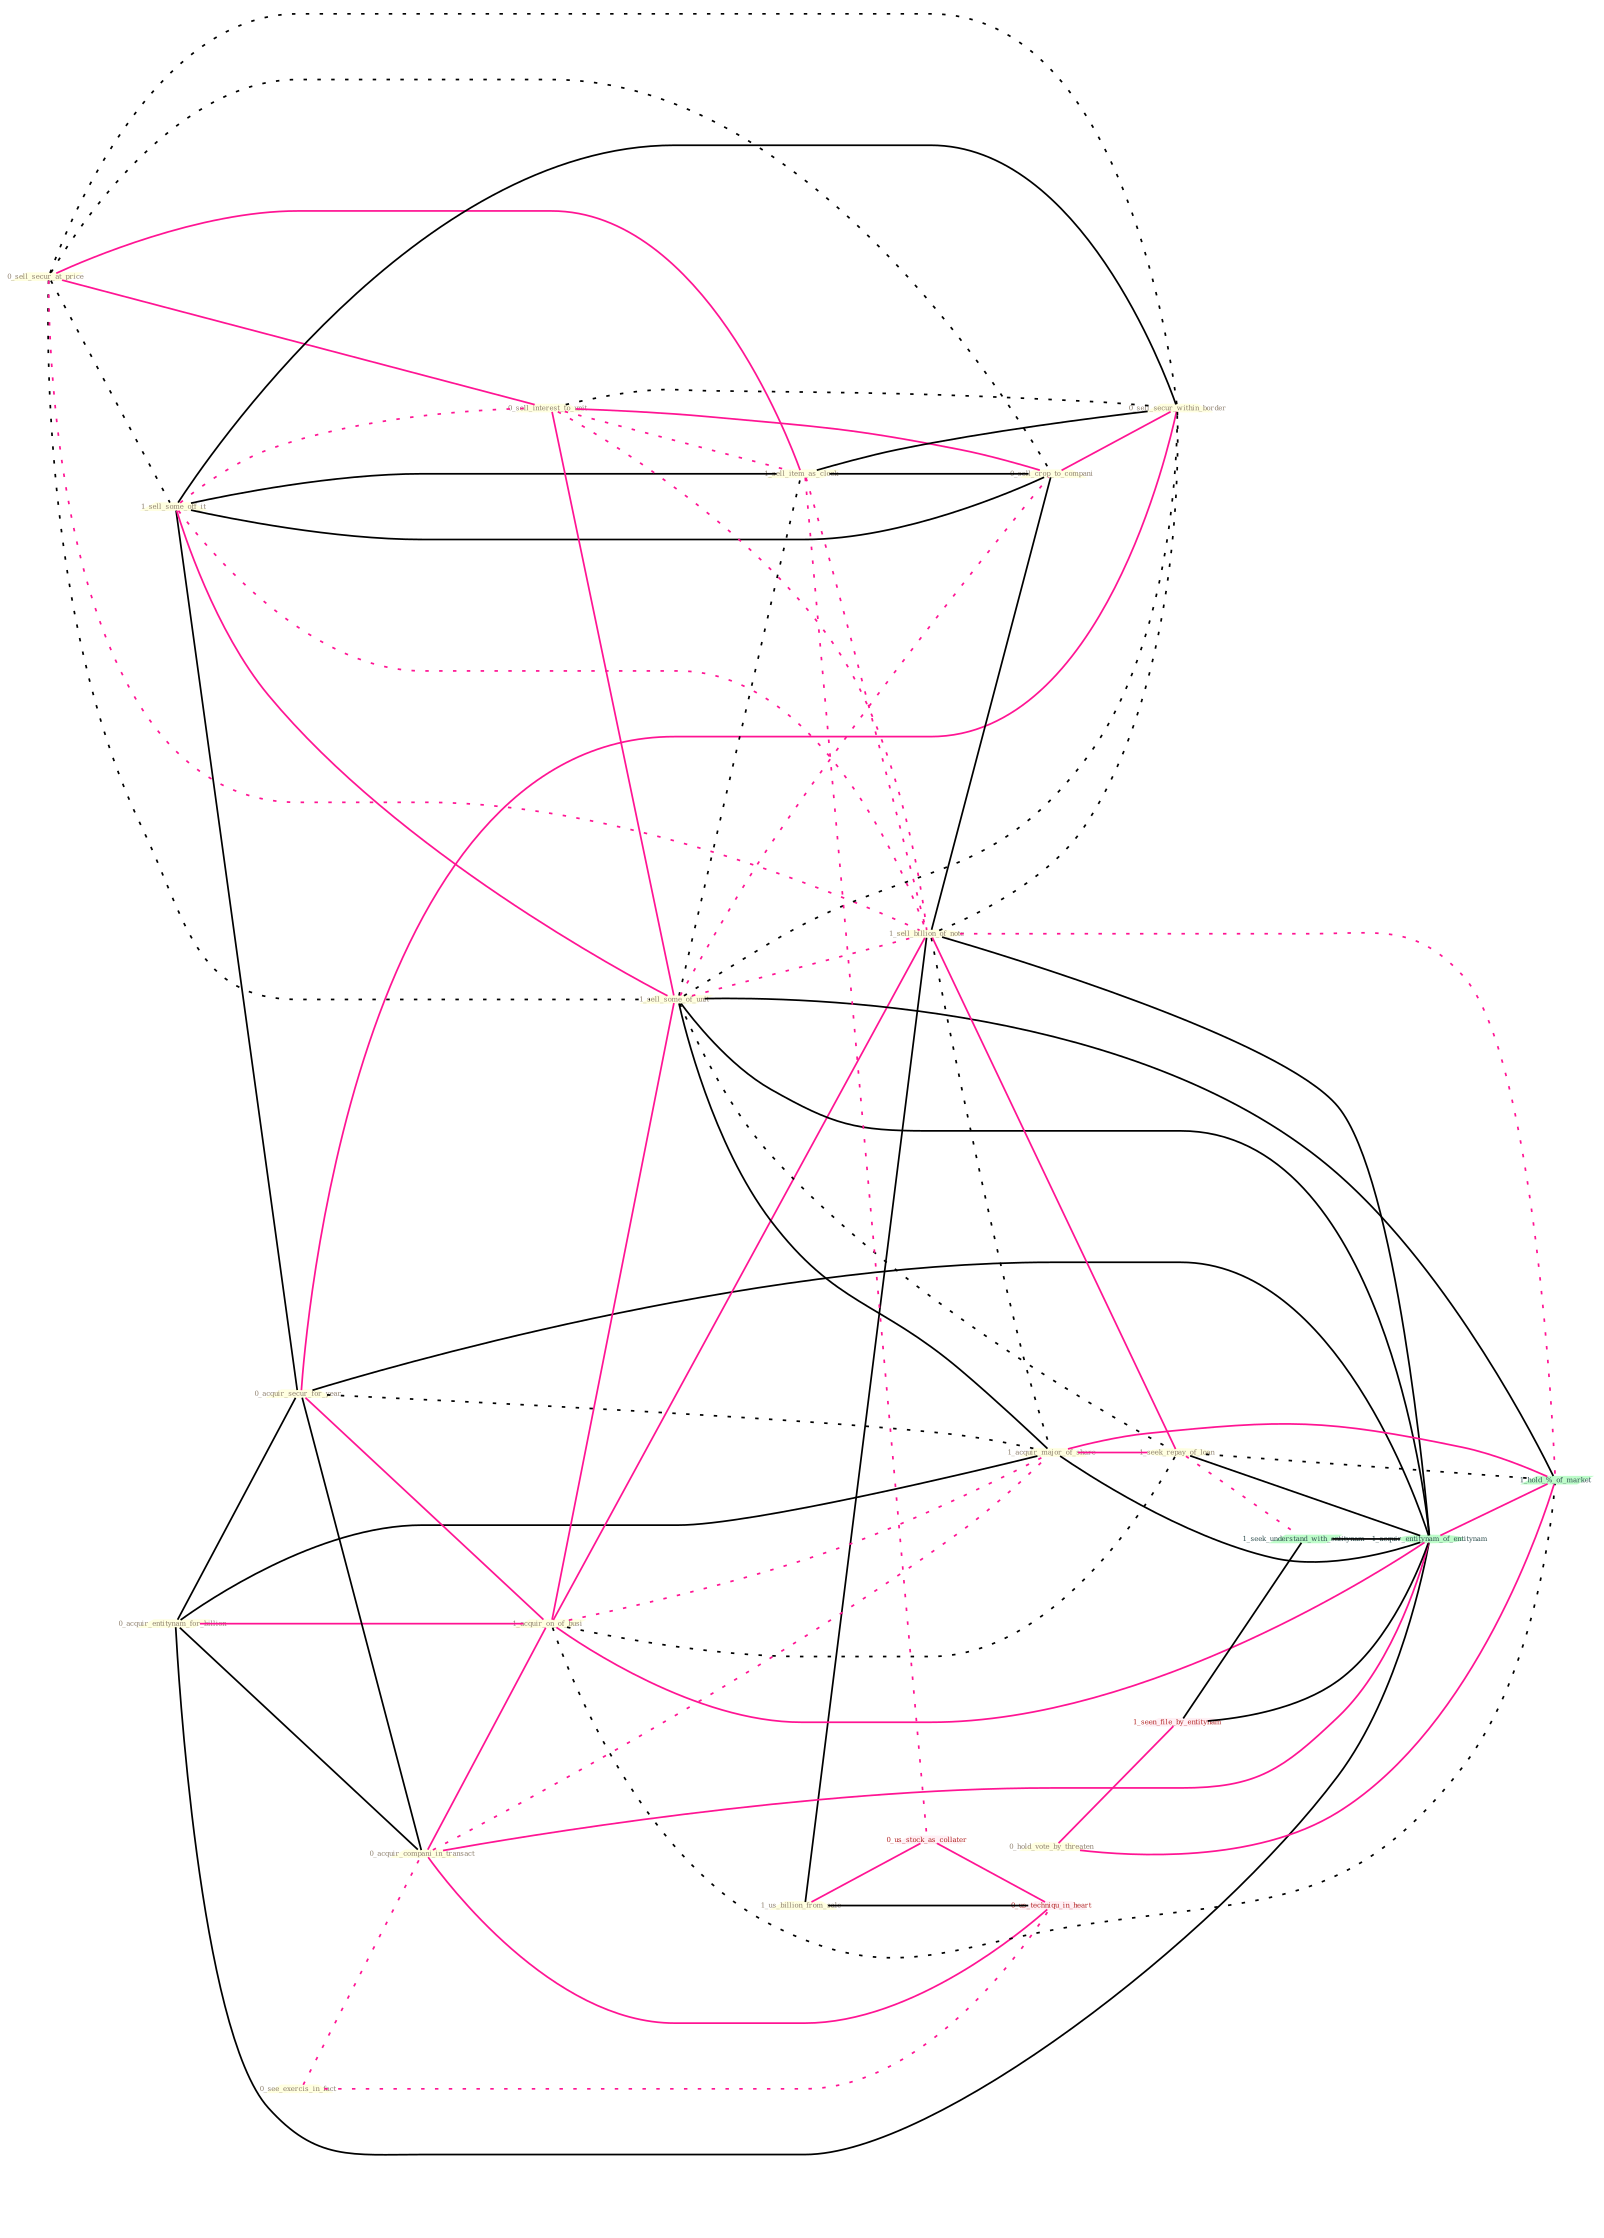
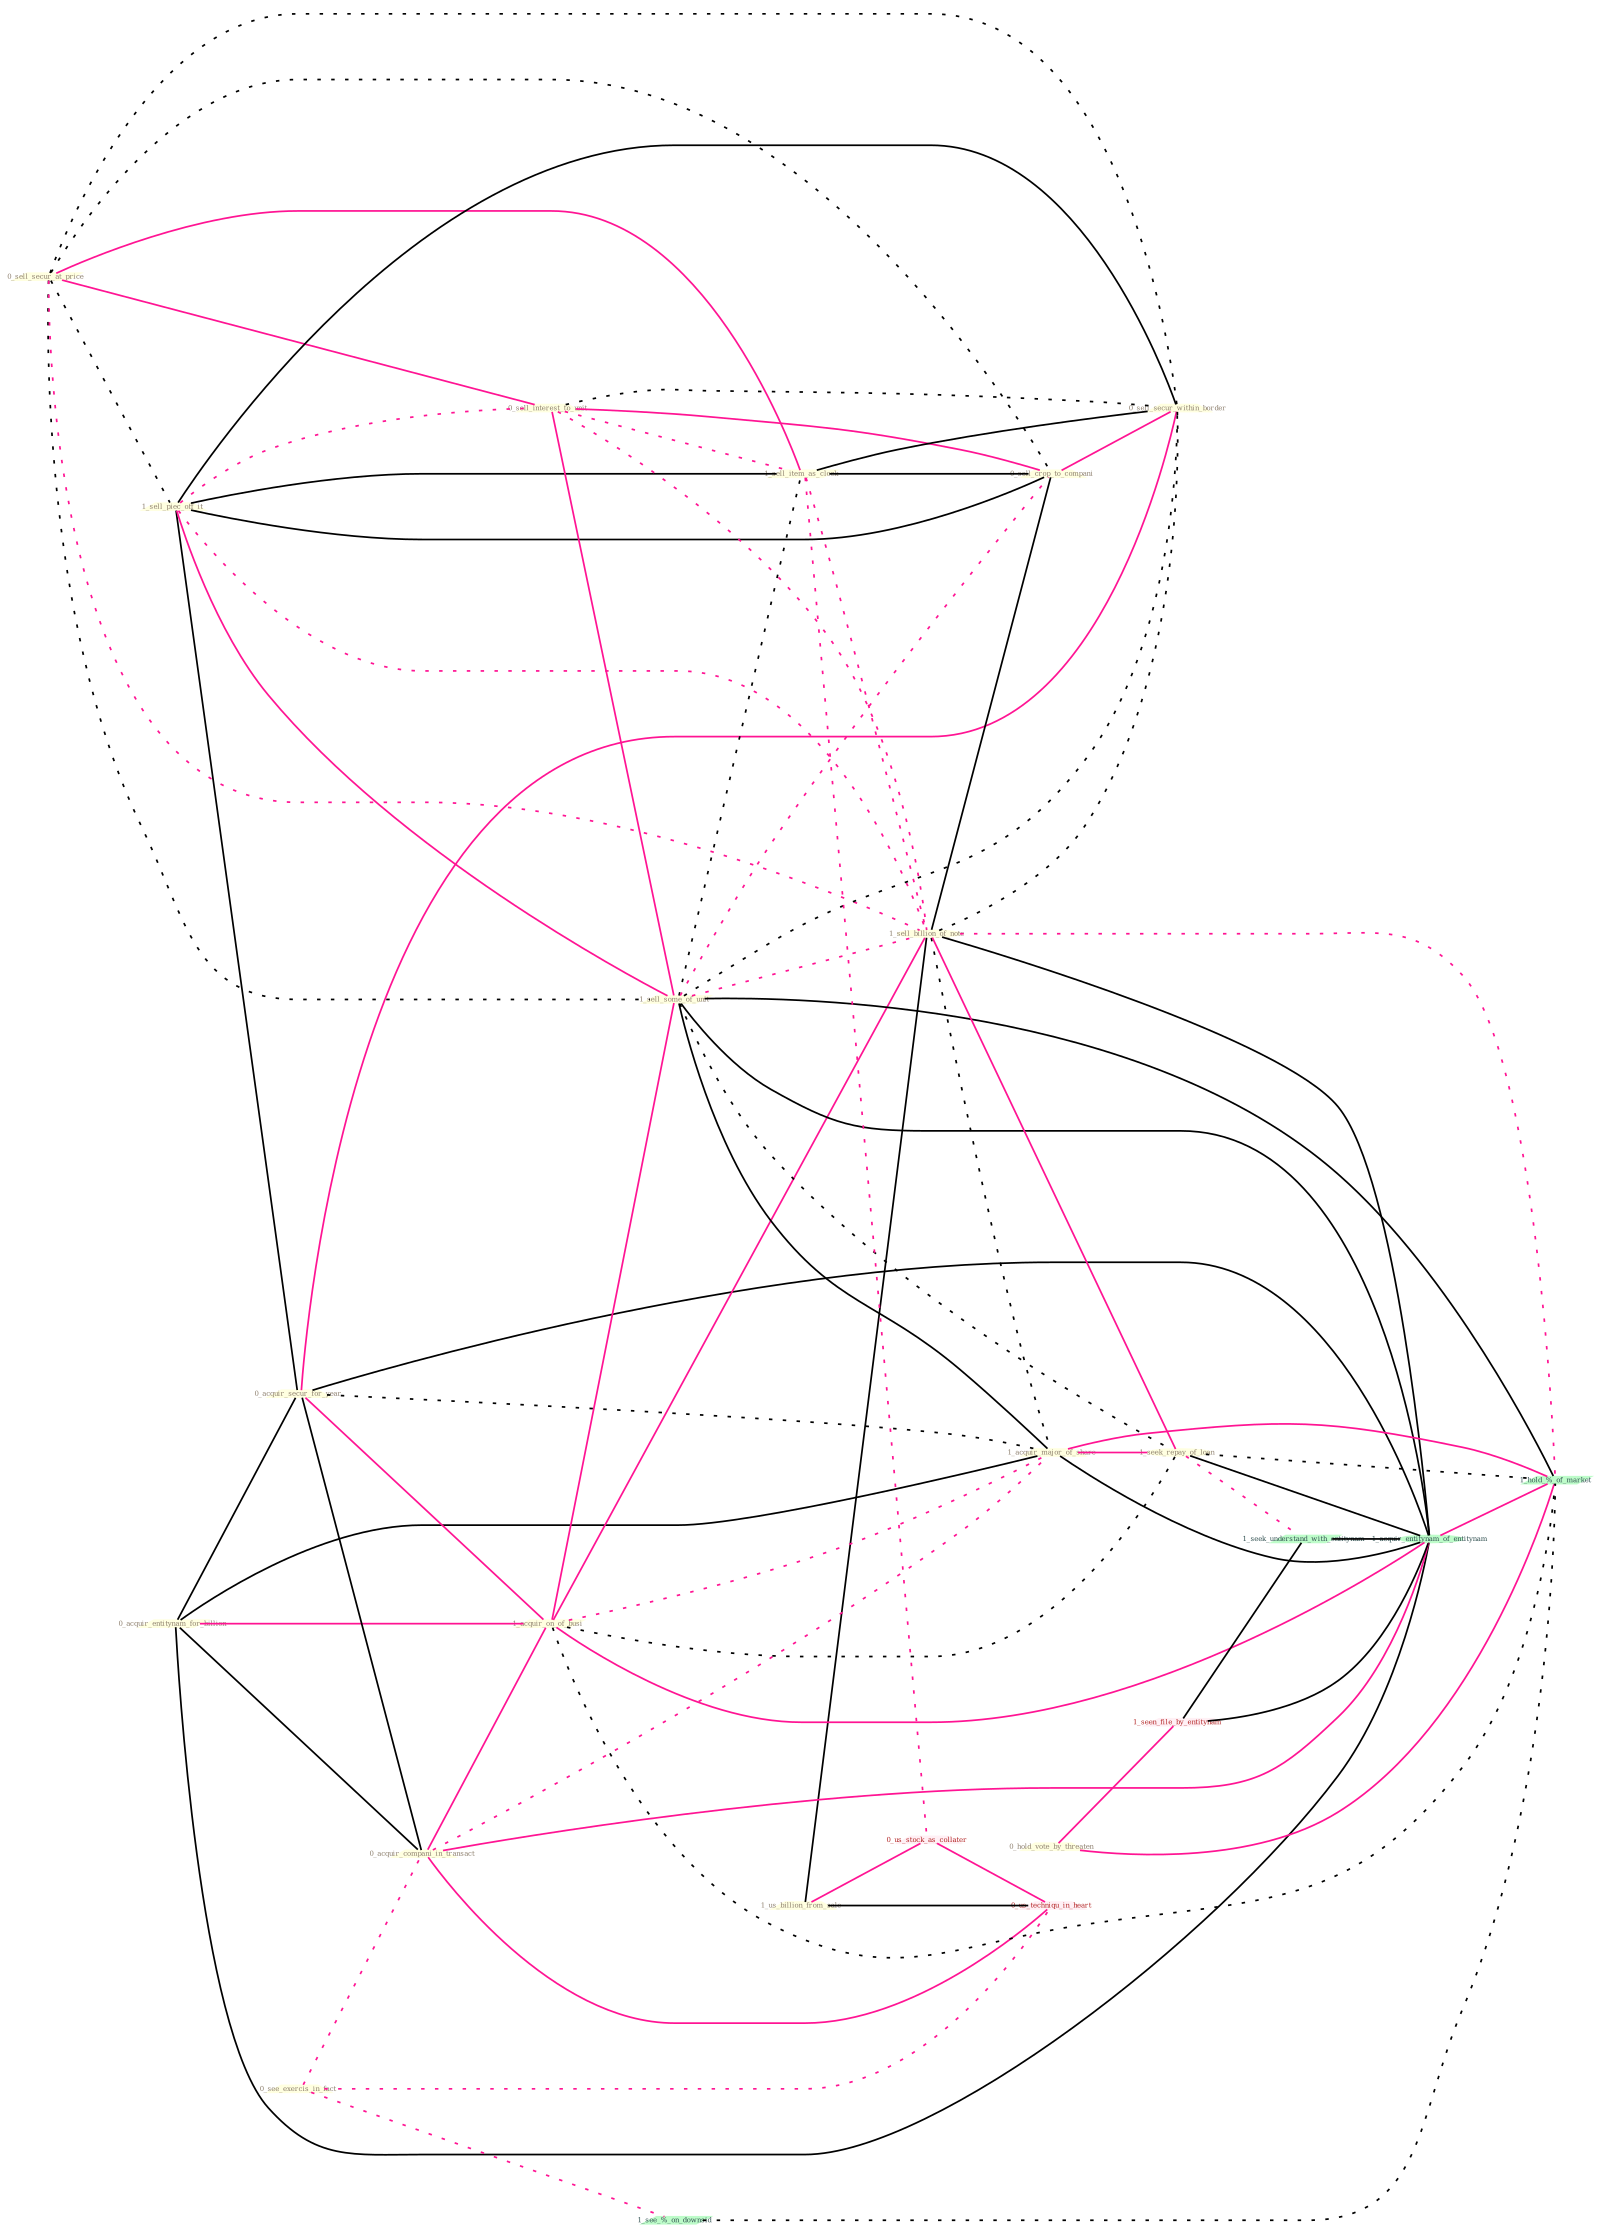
(174, 507) -> (174, 507)
none -> (676, 2220)
